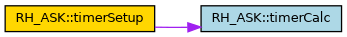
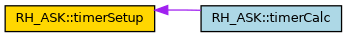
(171, 27) -> (184, 10)
